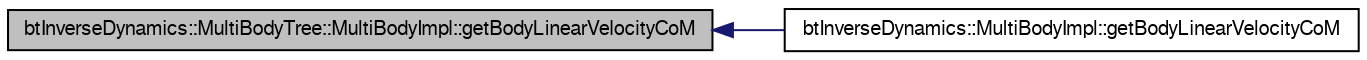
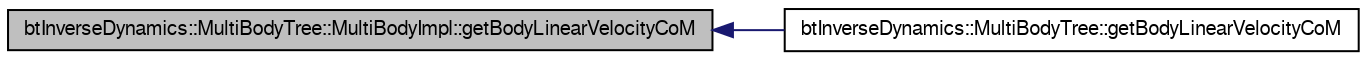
(1072, 30) -> (1072, 30)
